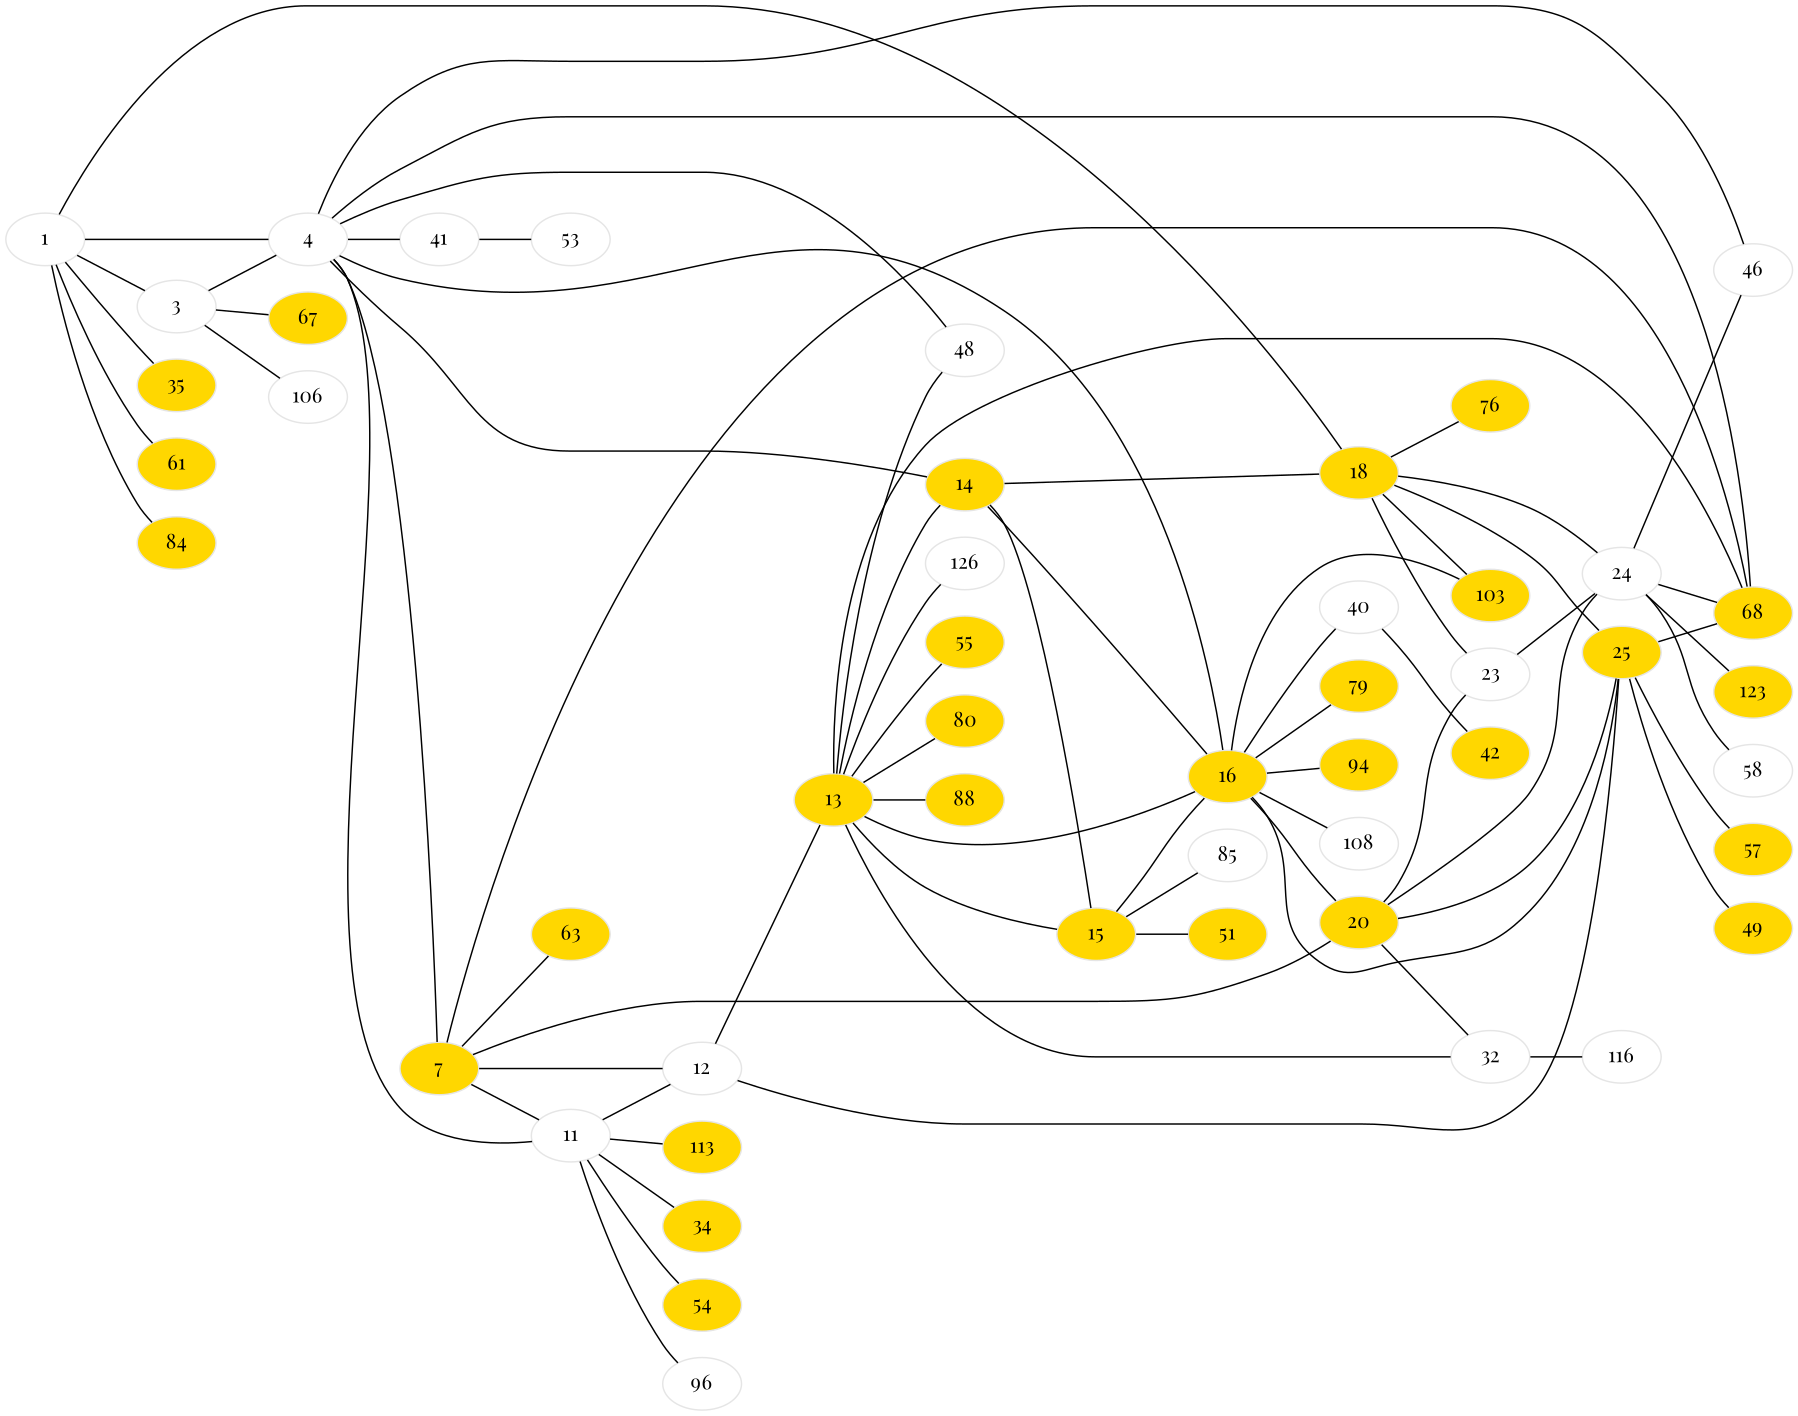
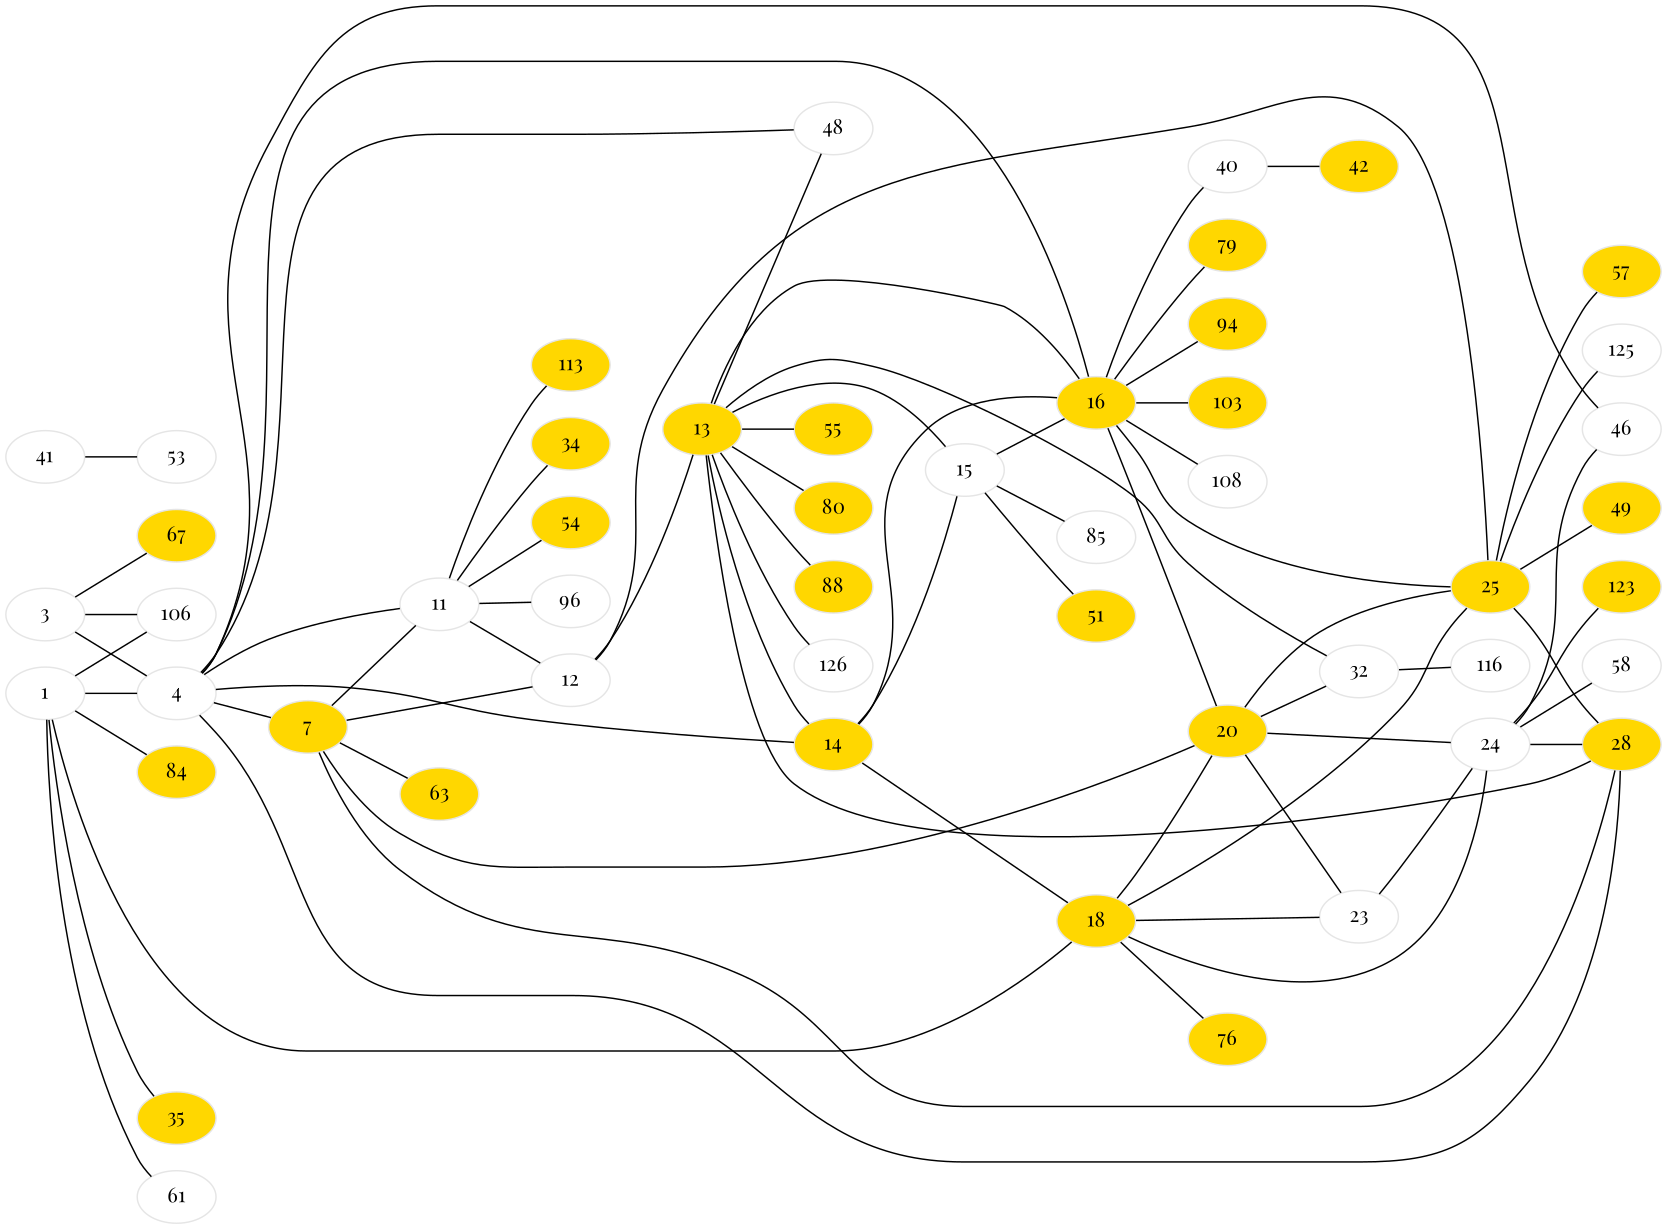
(374, 239) -> none
(111, 273) -> (102, 659)
none -> (1622, 350)
(177, 464) -> (177, 1197)
(1425, 534) -> (1171, 821)
(1753, 613) -> (1622, 744)
(1096, 934) -> (965, 470)
